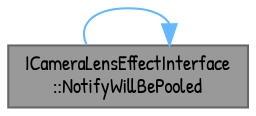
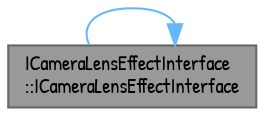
(128, 76) -> (132, 76)
